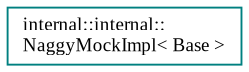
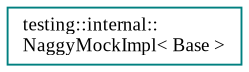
(125, 36) -> (125, 36)
